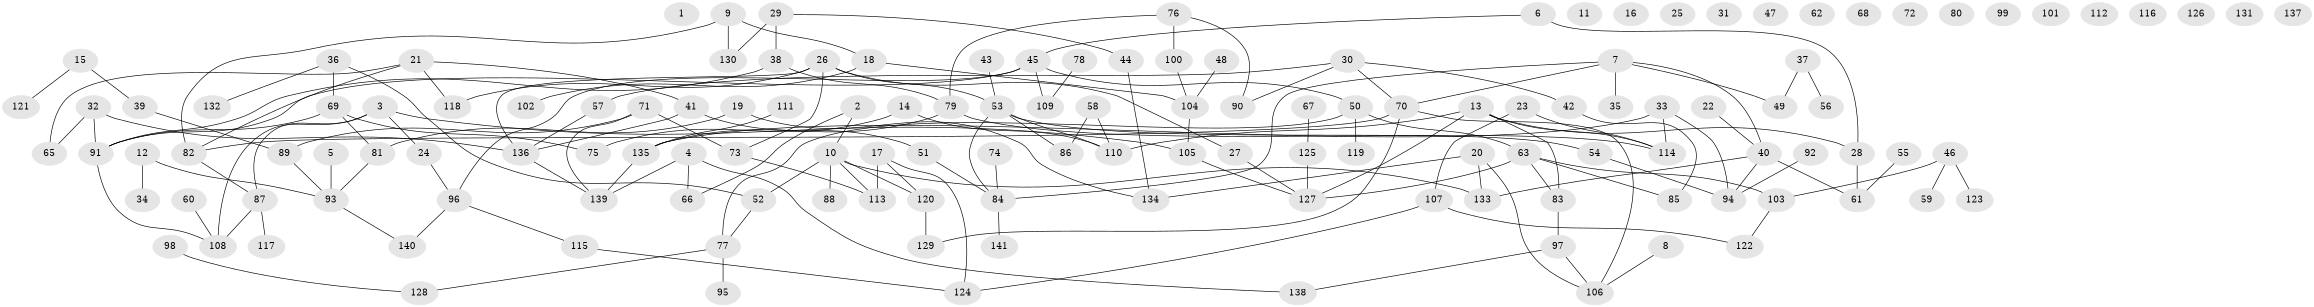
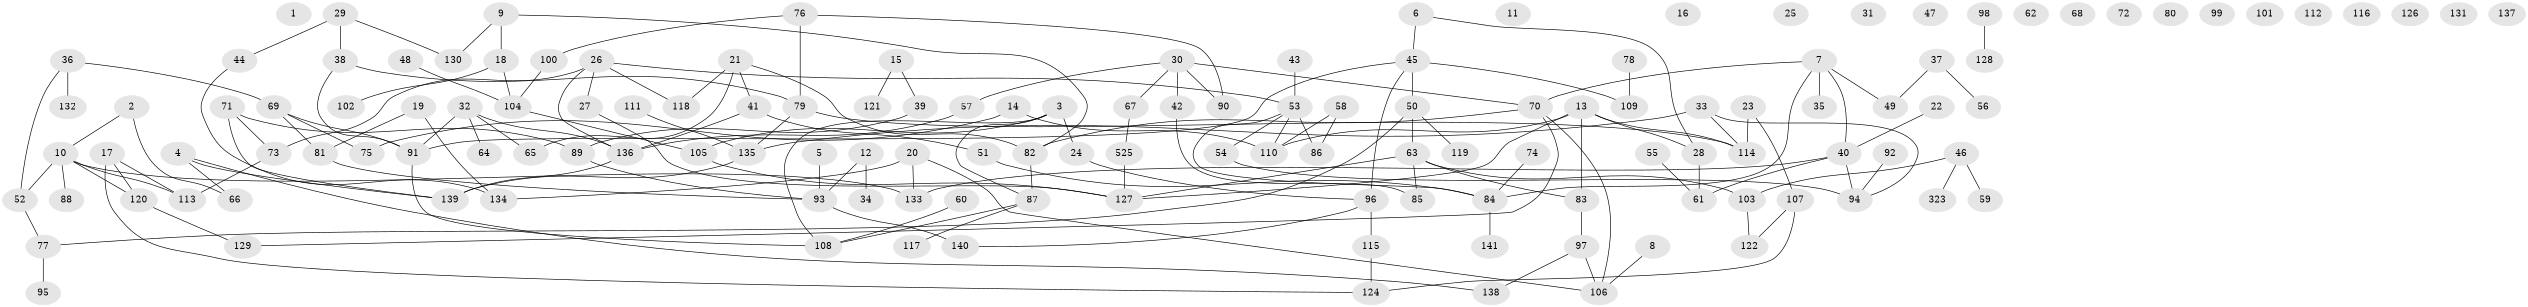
none -> (1157, 81)
none -> (484, 154)
(1308, 154) -> (1124, 154)
(1975, 200) -> (1938, 200)
(572, 270) -> none
